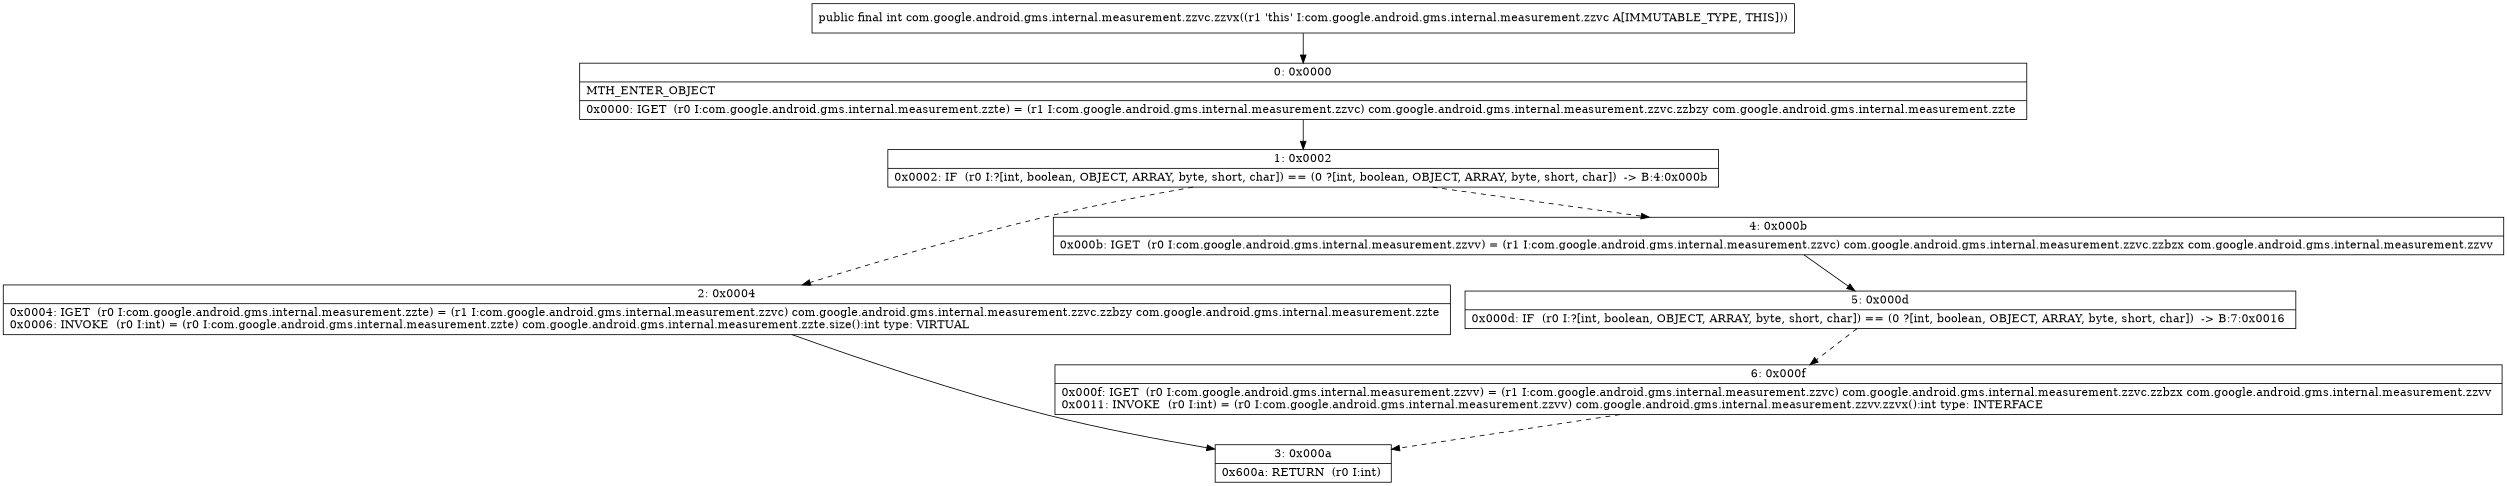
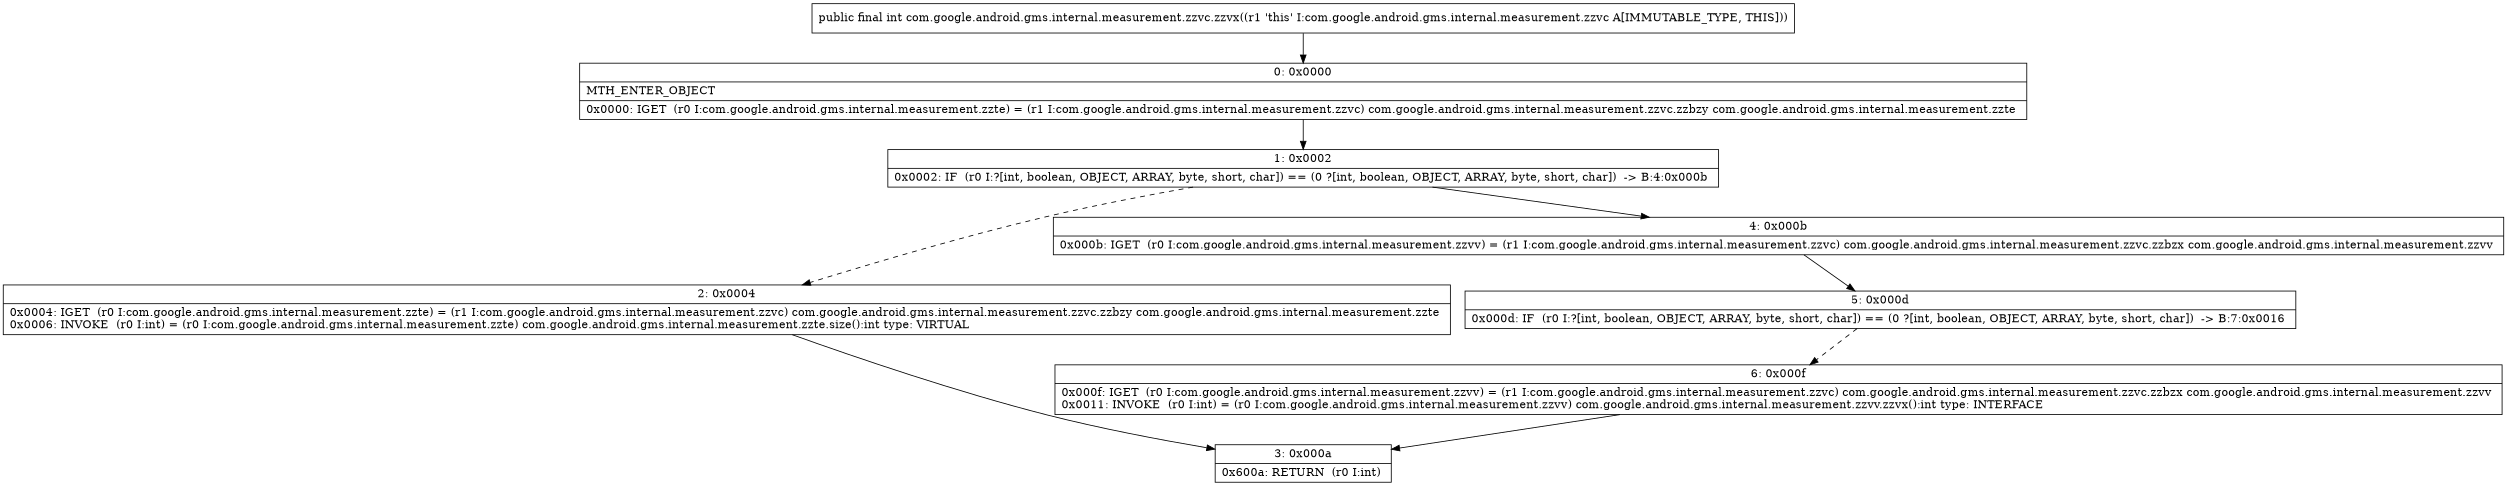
(1537, 202) -> (1537, 202)
(1510, 431) -> (1510, 431)
